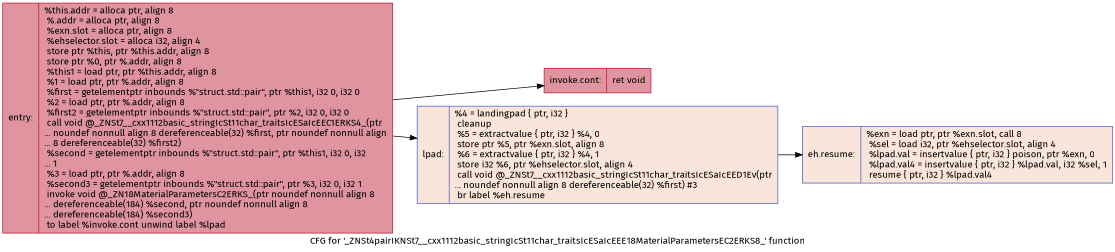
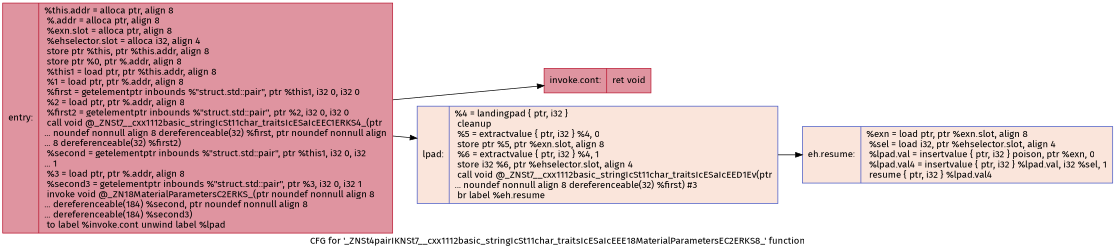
(944, 134) -> (947, 134)
